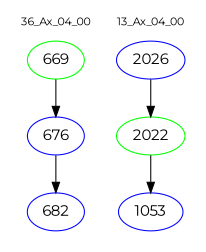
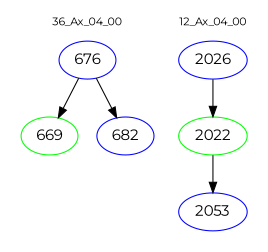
(151, 23) -> (213, 23)
(56, 93) -> (71, 93)
(151, 212) -> (213, 212)
